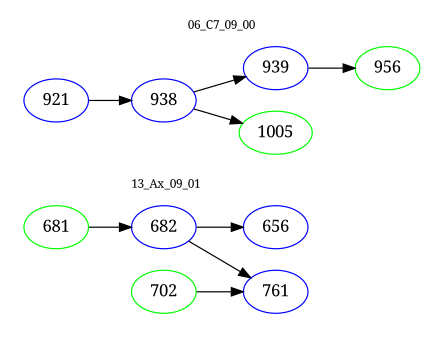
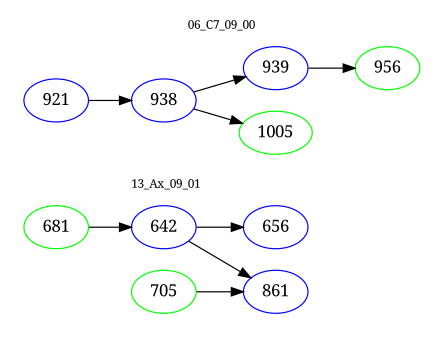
(164, 227) -> (164, 227)
(164, 292) -> (164, 292)
(276, 292) -> (276, 292)
